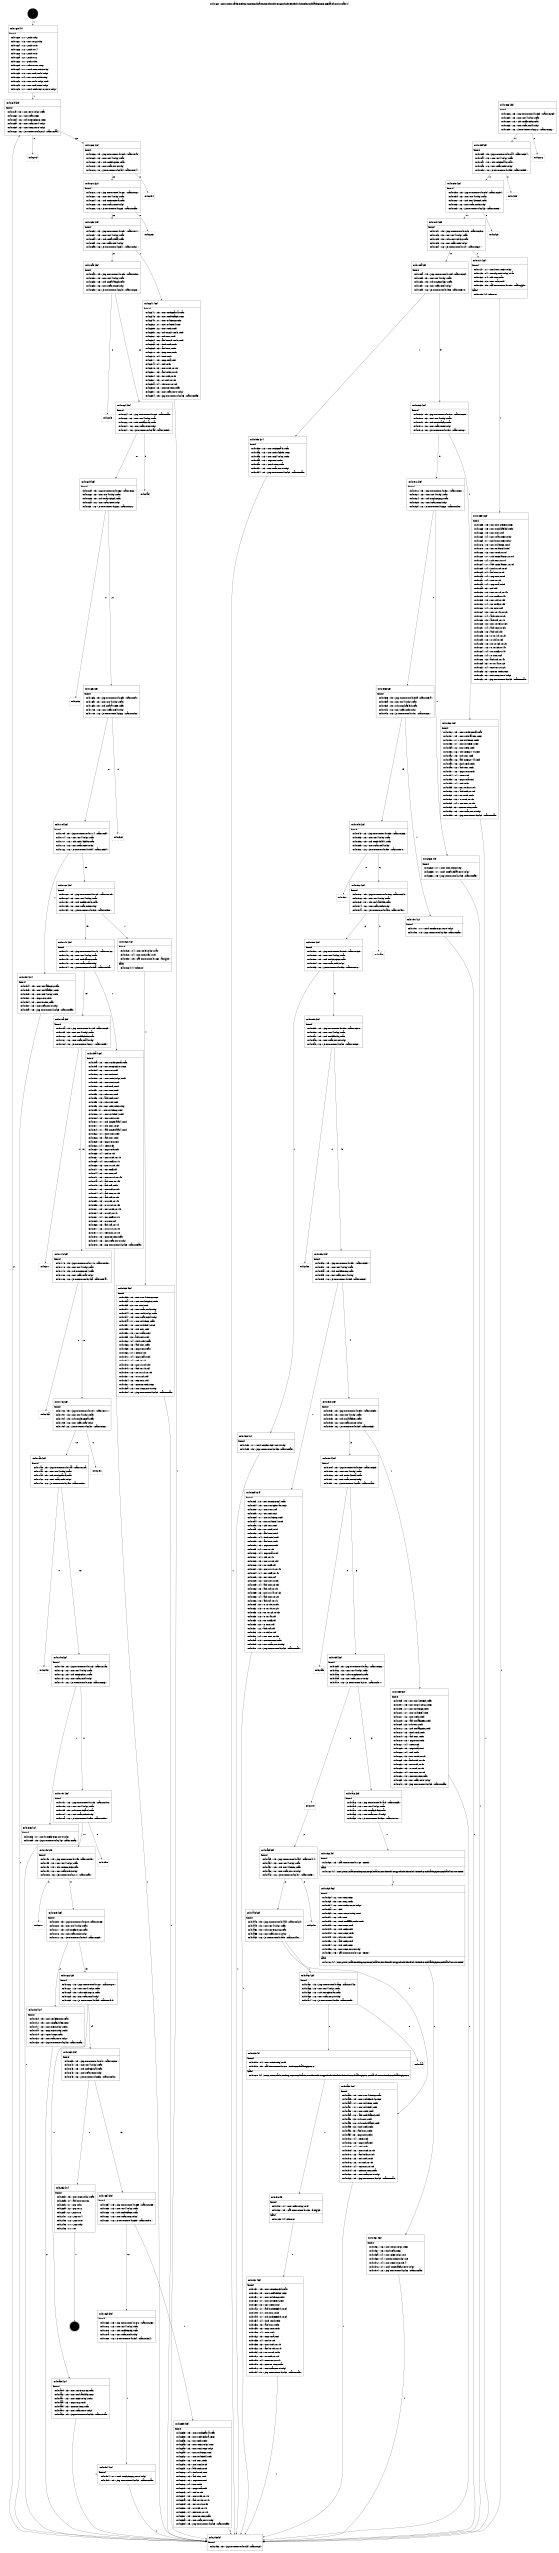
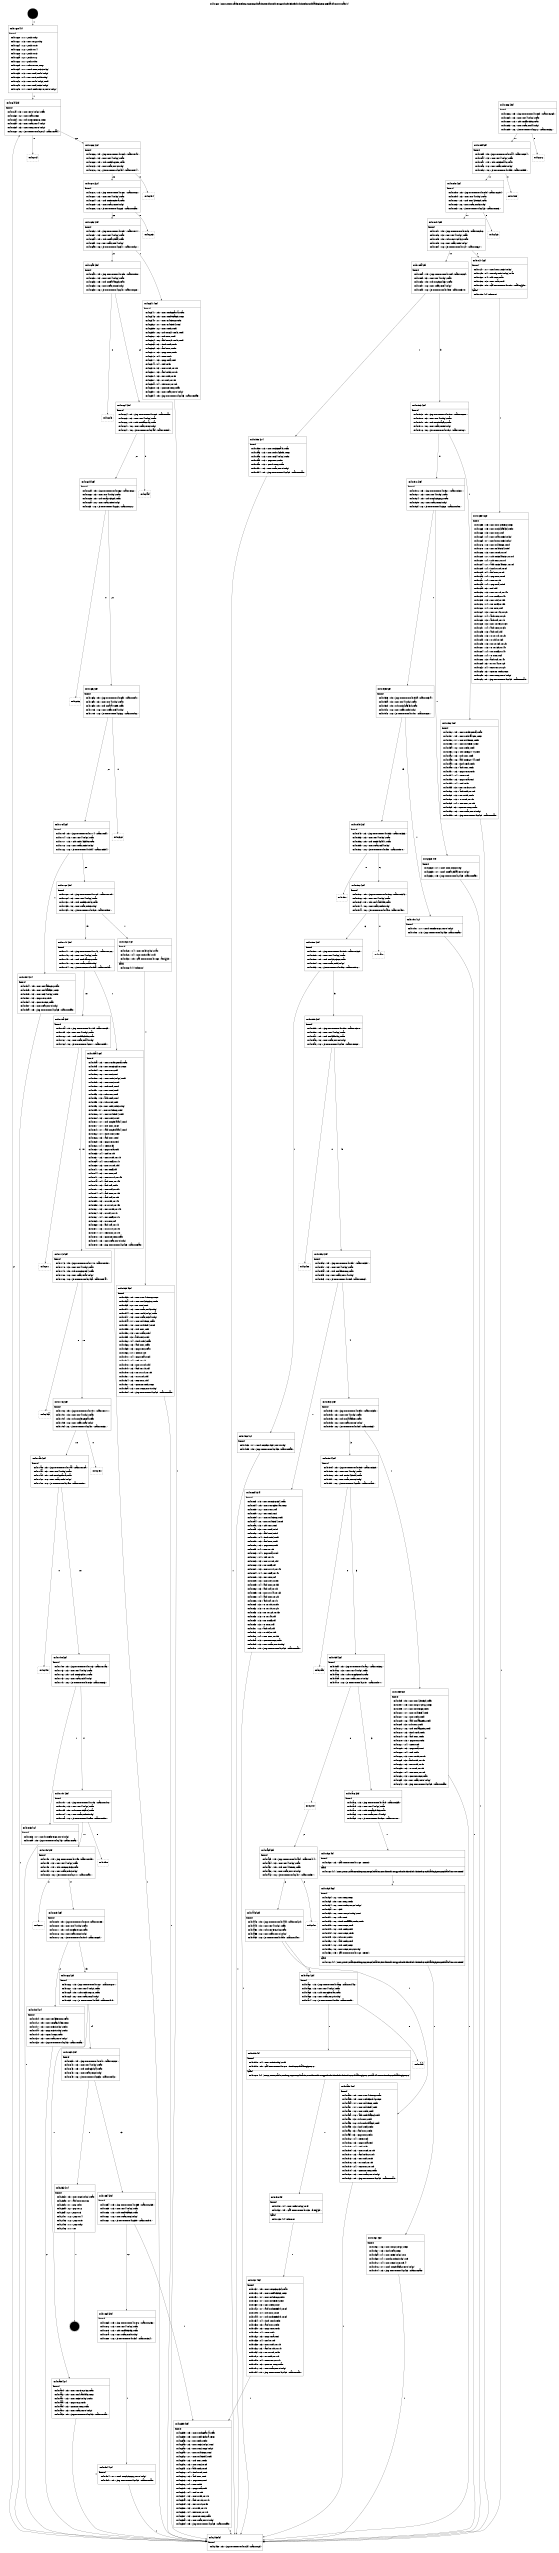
(271, 2457) -> (240, 2398)
